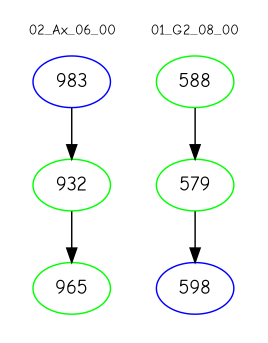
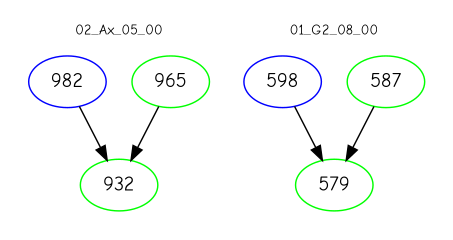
(72, 31) -> (119, 31)
(72, 82) -> (67, 82)
(195, 82) -> (386, 82)
(72, 230) -> (148, 127)
(195, 230) -> (305, 127)
